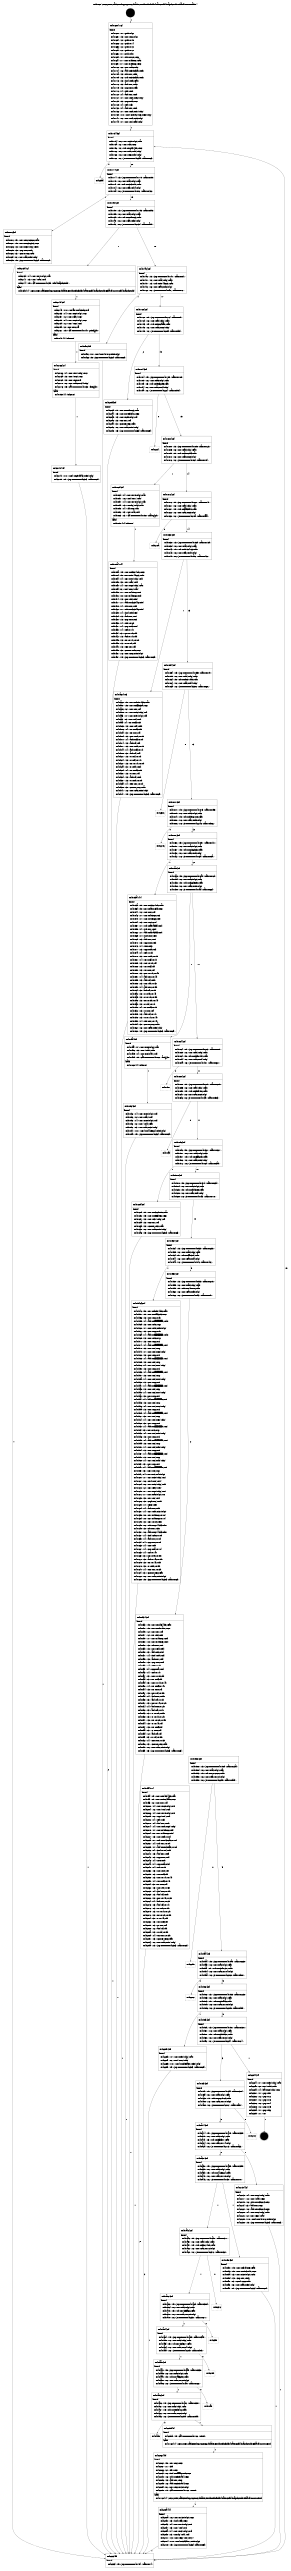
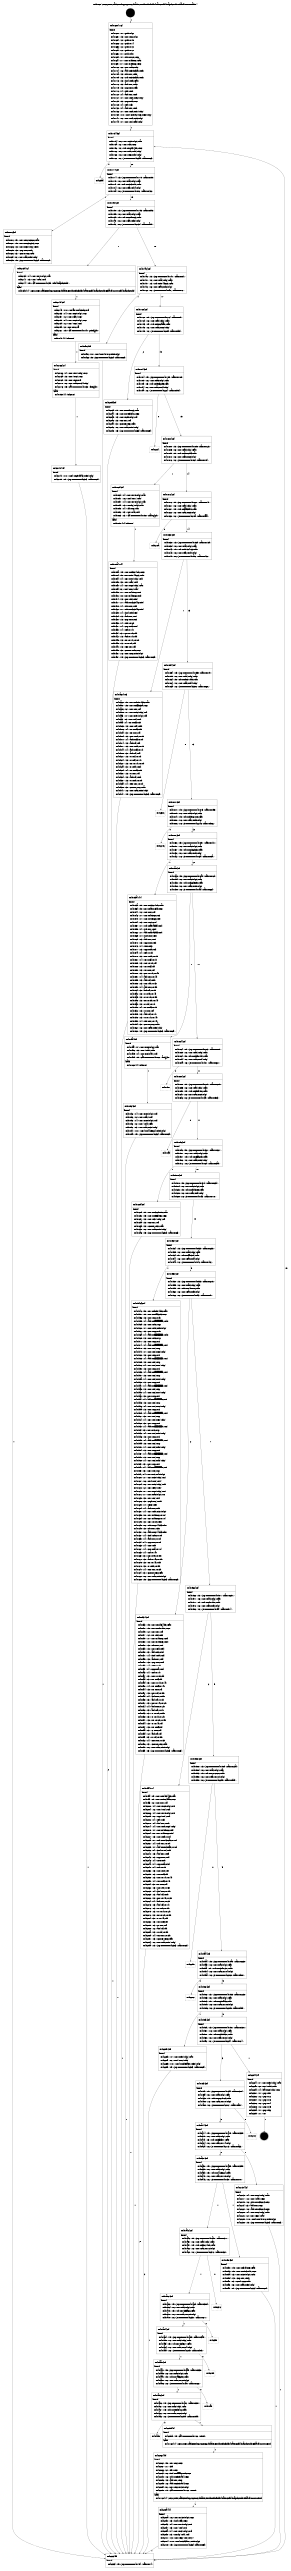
none -> (211, 1599)
